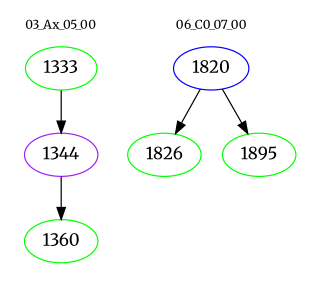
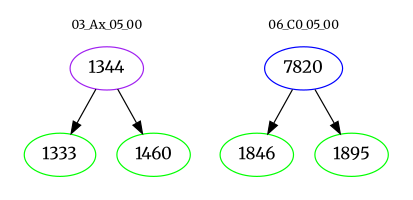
(212, 26) -> (304, 26)
(211, 68) -> (304, 68)
(61, 106) -> (87, 106)
(164, 155) -> (257, 155)
(61, 241) -> (154, 155)
